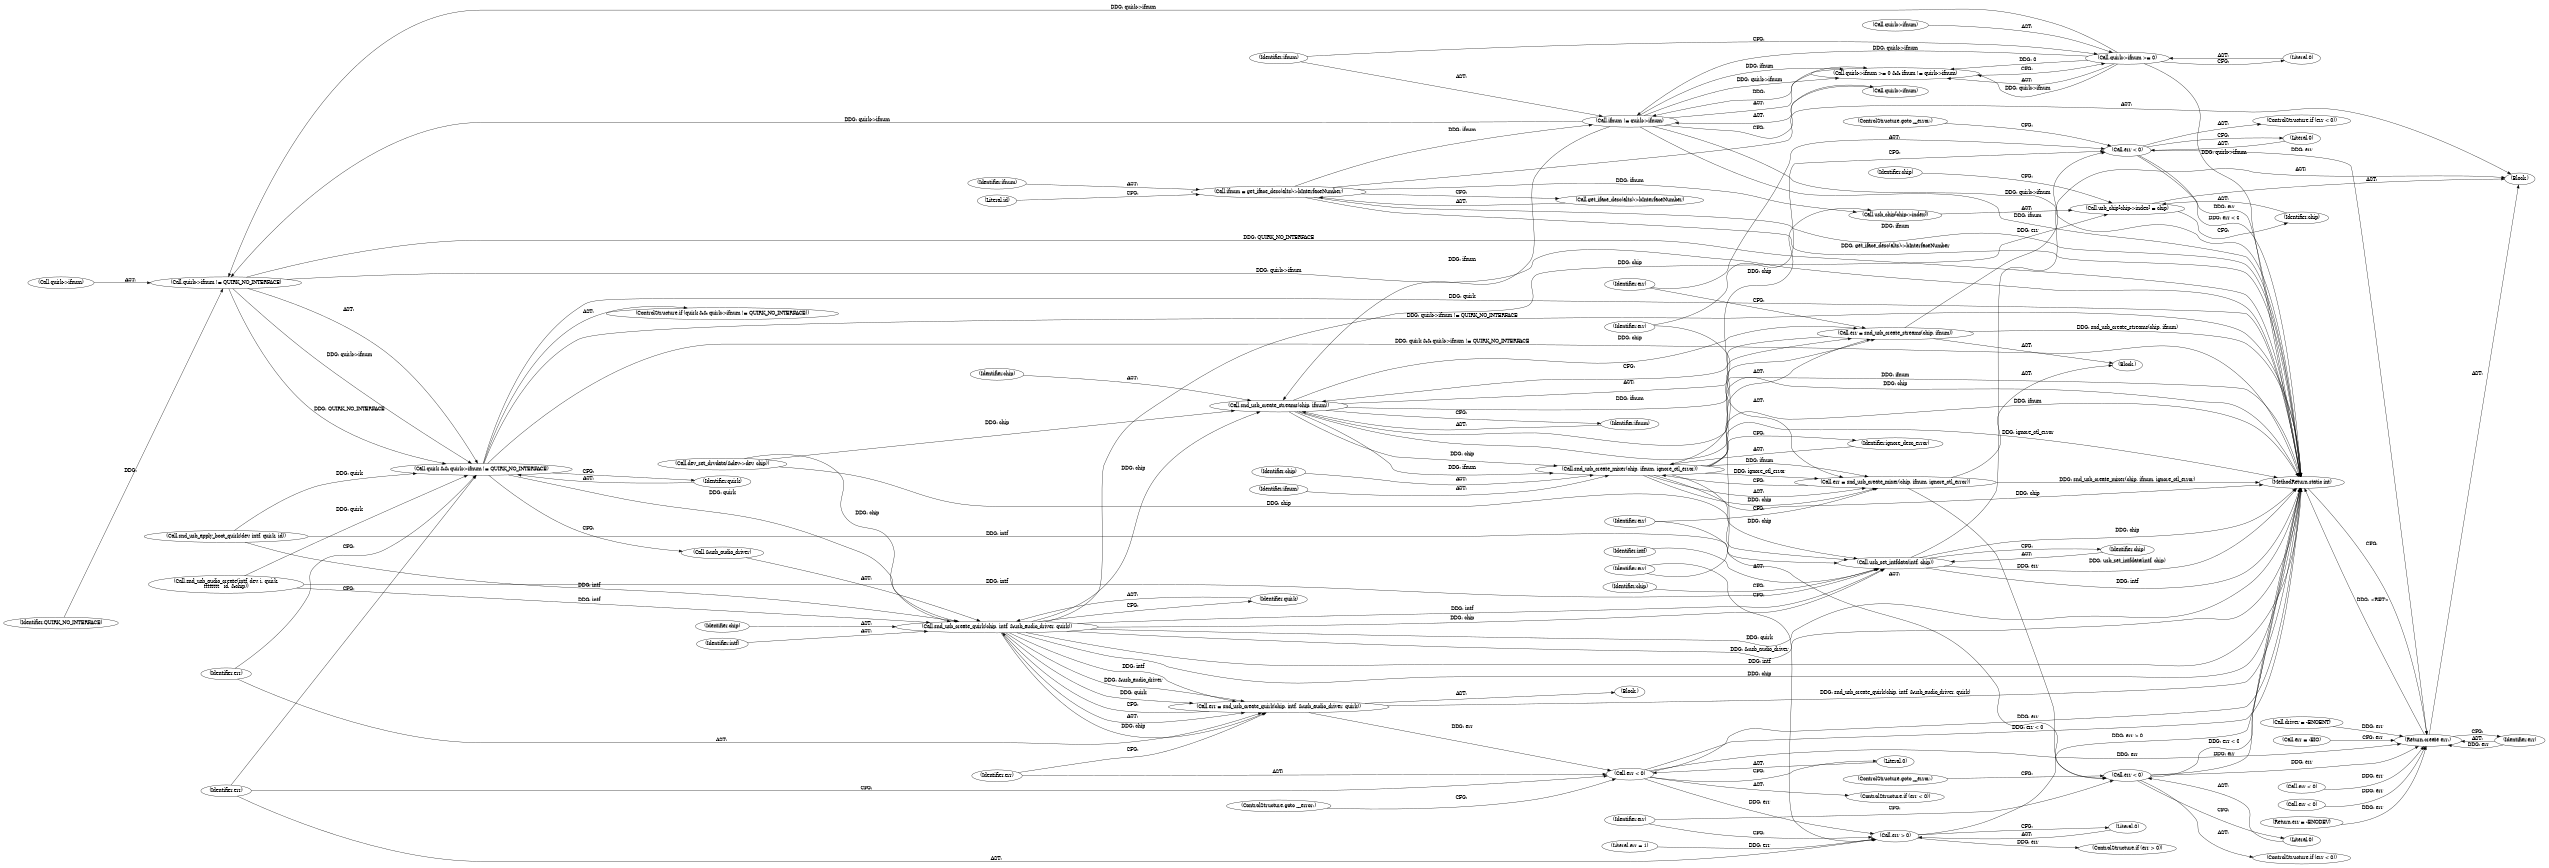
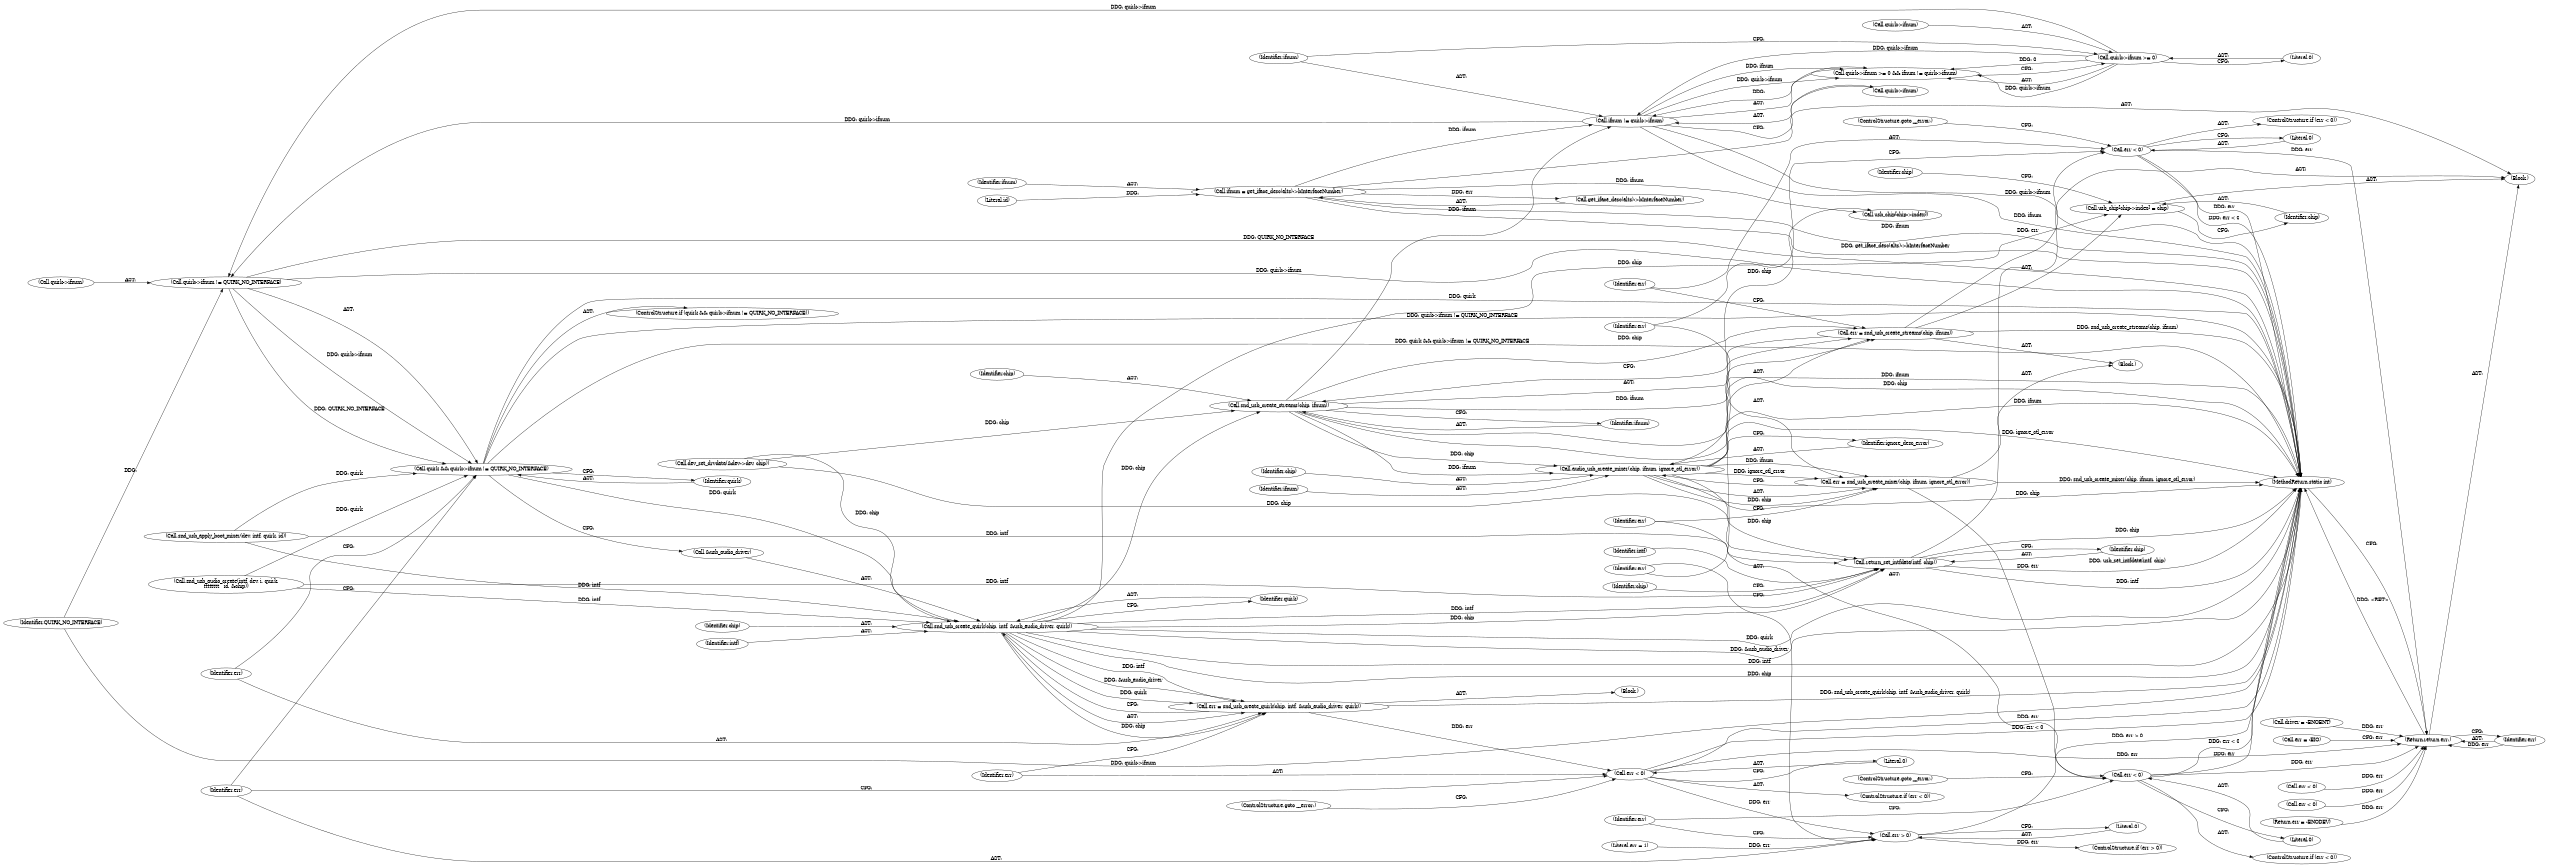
(1133, 193) -> (1133, 193)
(1462, 193) -> (1462, 193)
(2005, 212) -> (2030, 283)
(2252, 222) -> (1232, 766)
(1477, 284) -> (1434, 237)
(1630, 470) -> (1630, 470)
(226, 537) -> (226, 537)
(1895, 563) -> (1895, 563)
(2428, 740) -> (2428, 740)
